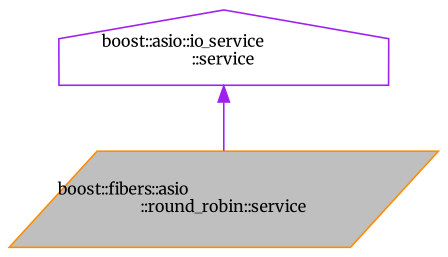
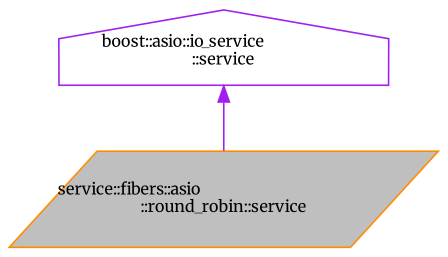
(224, 199) -> (224, 199)
